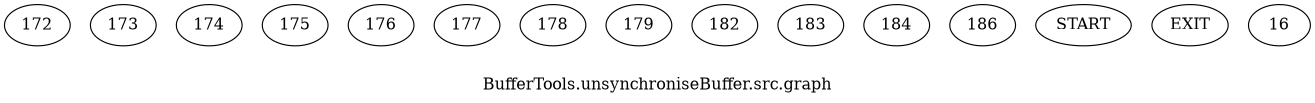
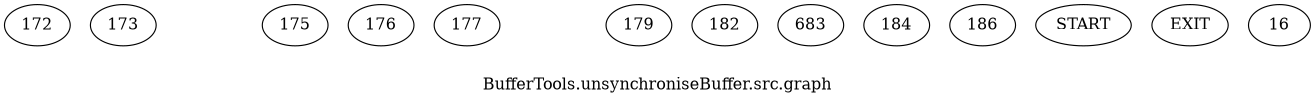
(209, 25) -> none
(553, 25) -> none
(811, 25) -> (811, 25)
